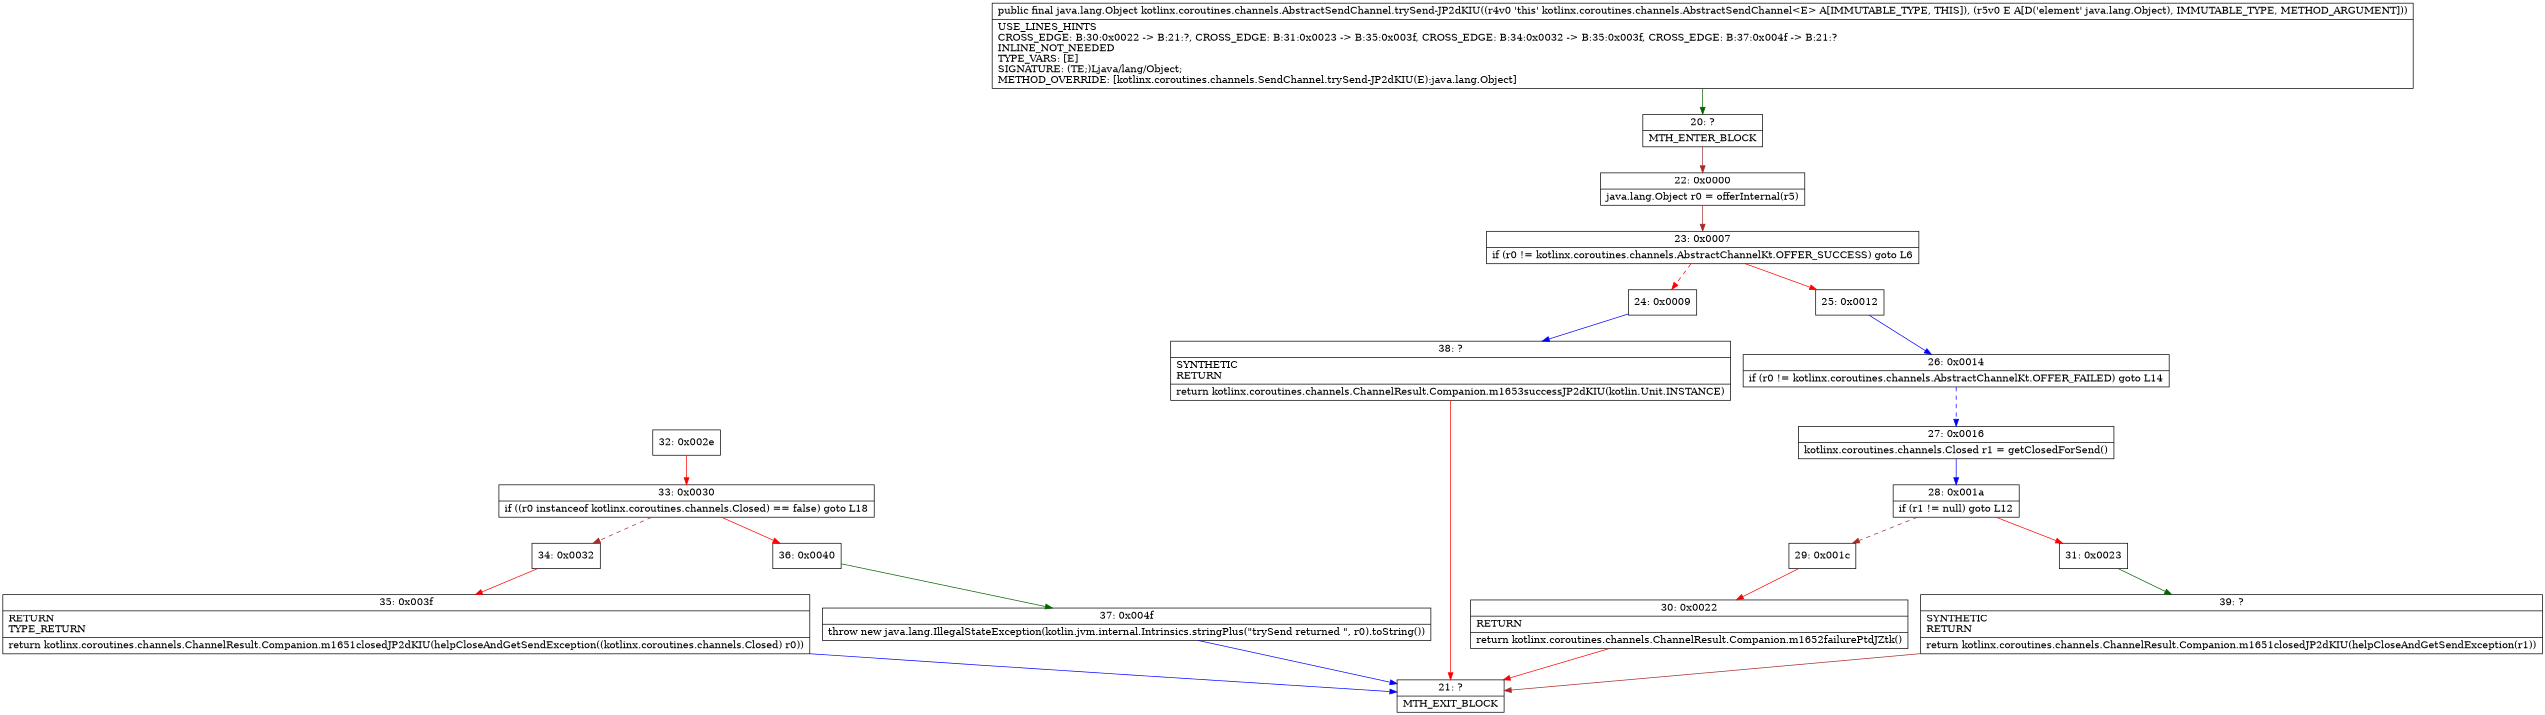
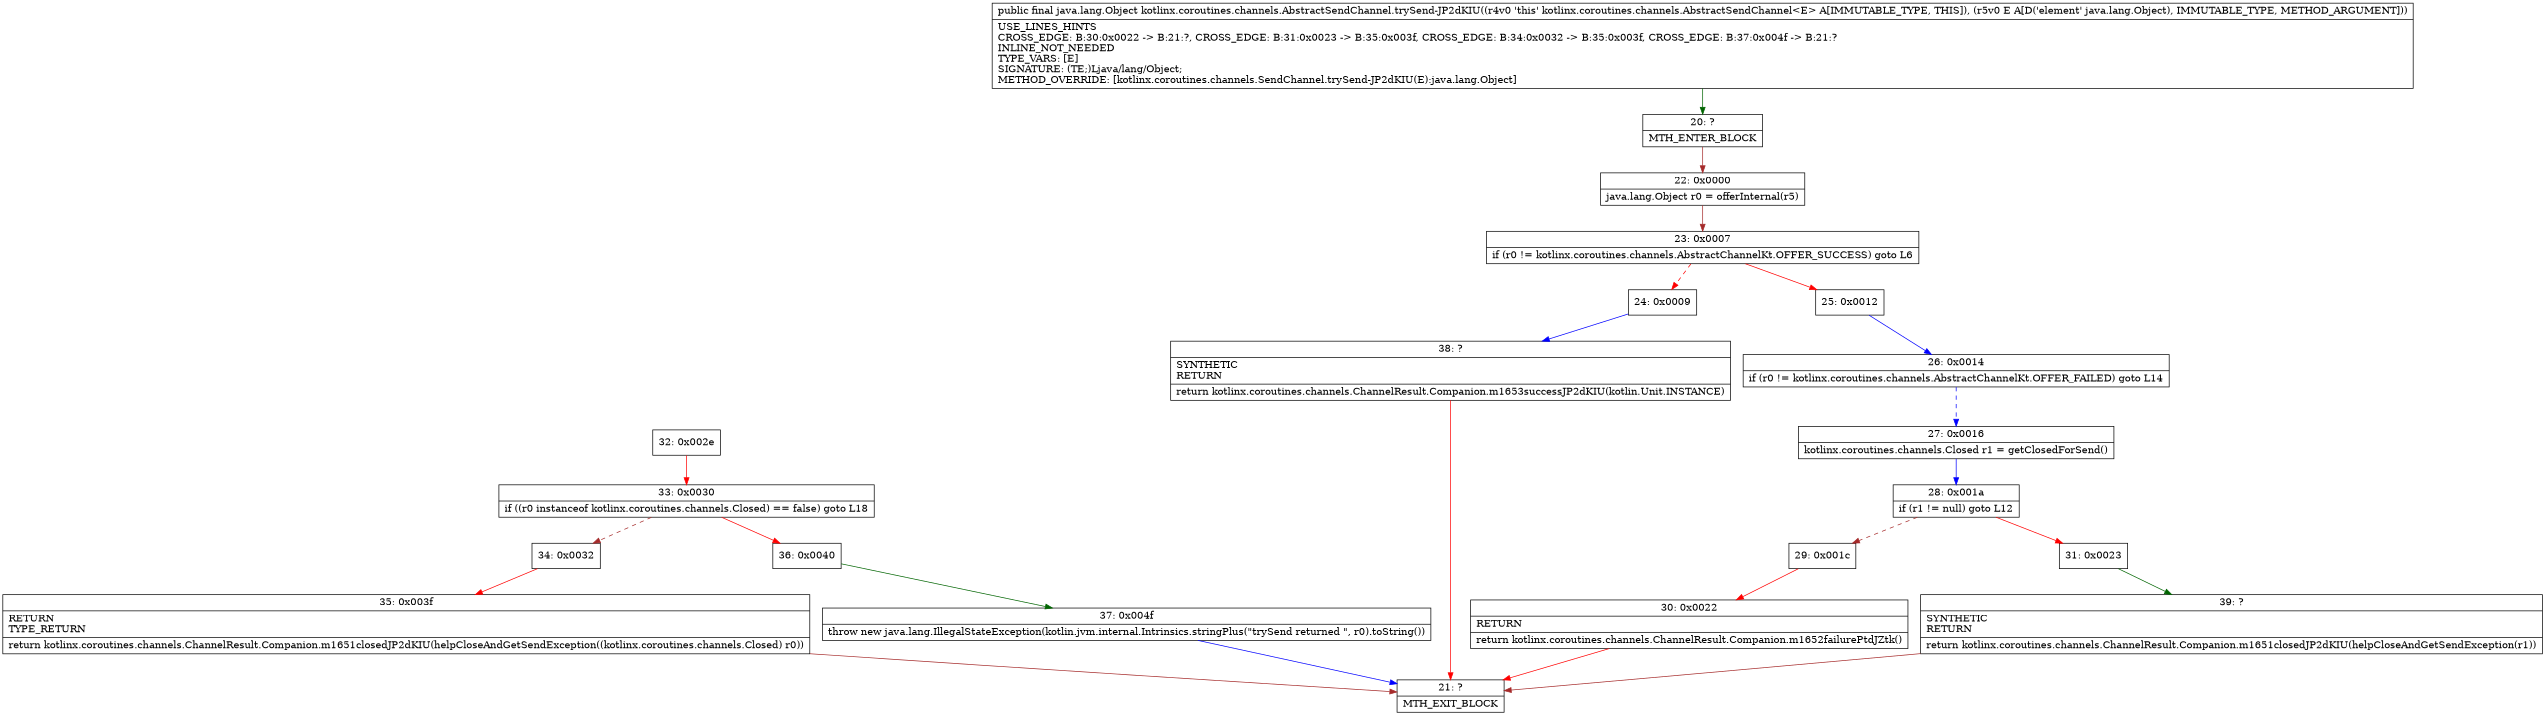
(1100, 673) -> (1100, 673)
